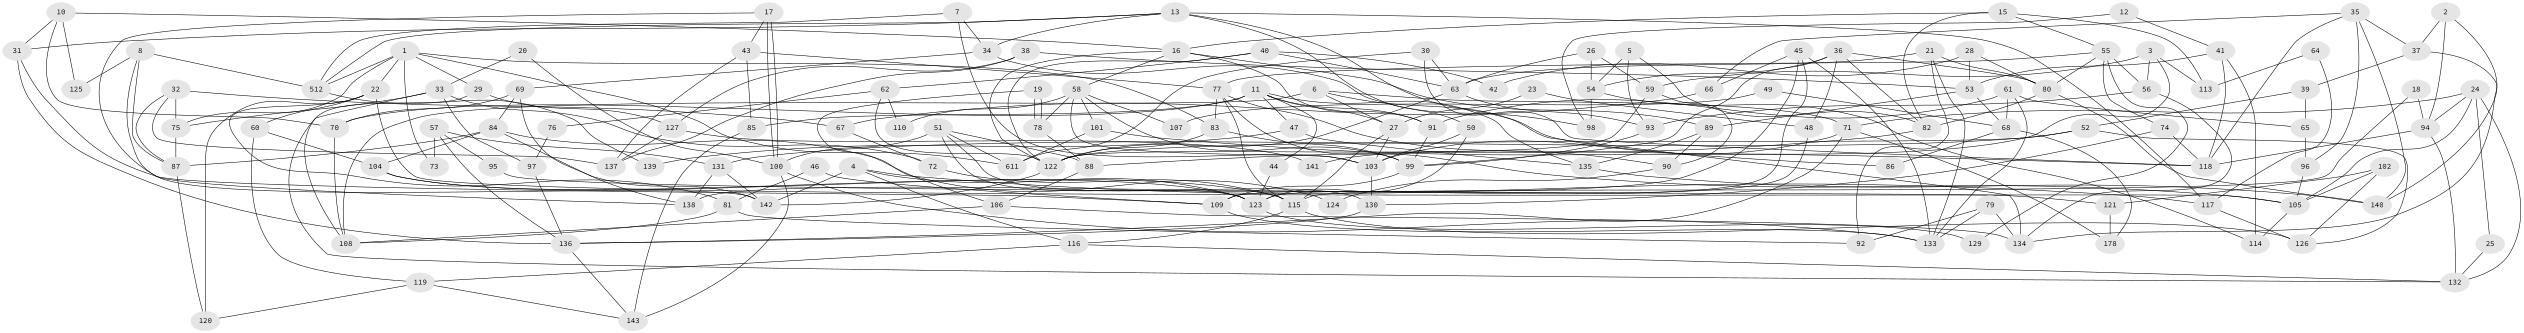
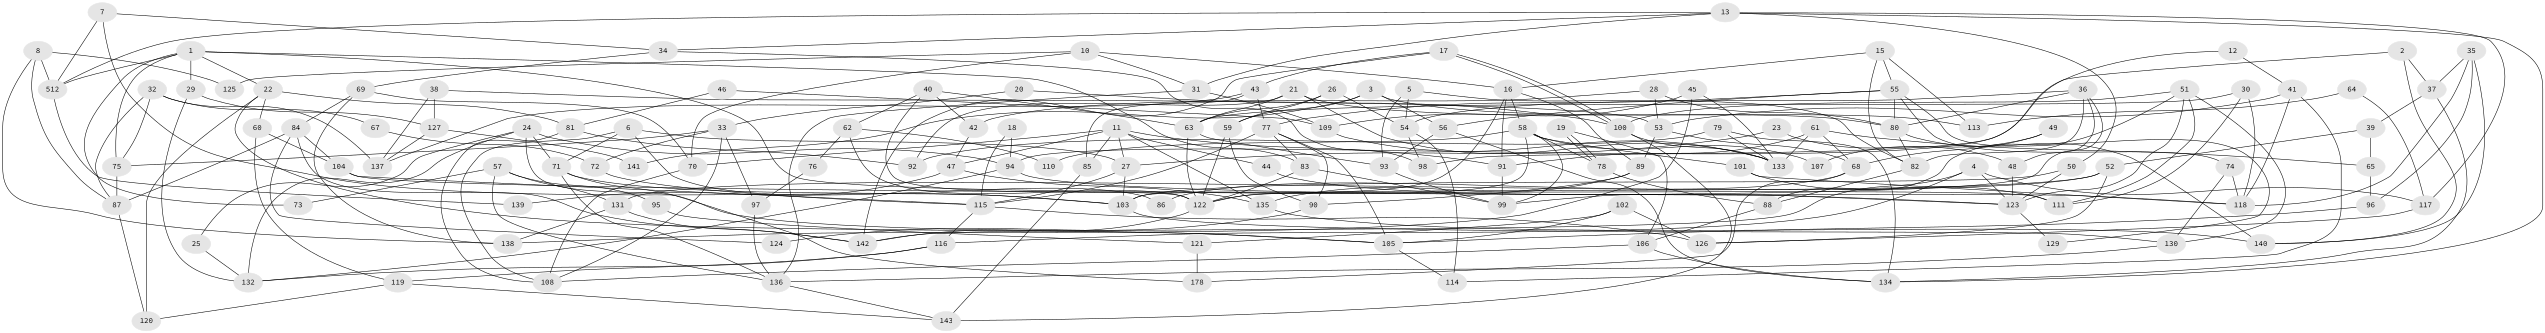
(1709, 90) -> none
none -> (962, 147)
(1012, 167) -> (2059, 205)
(1313, 186) -> none
